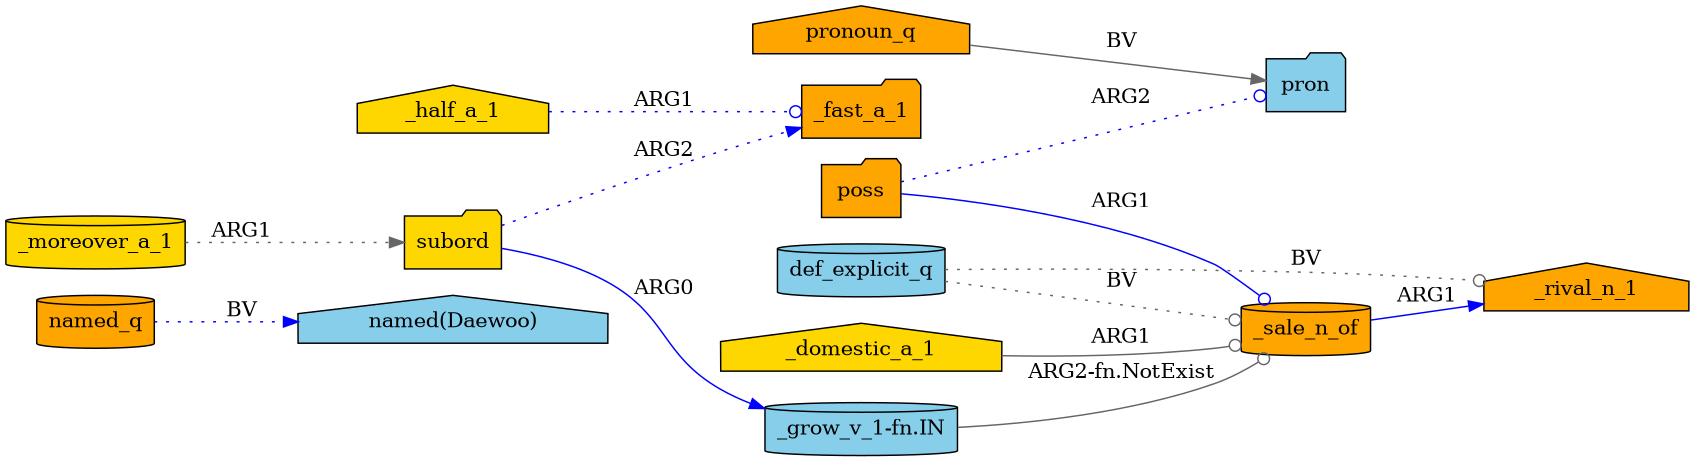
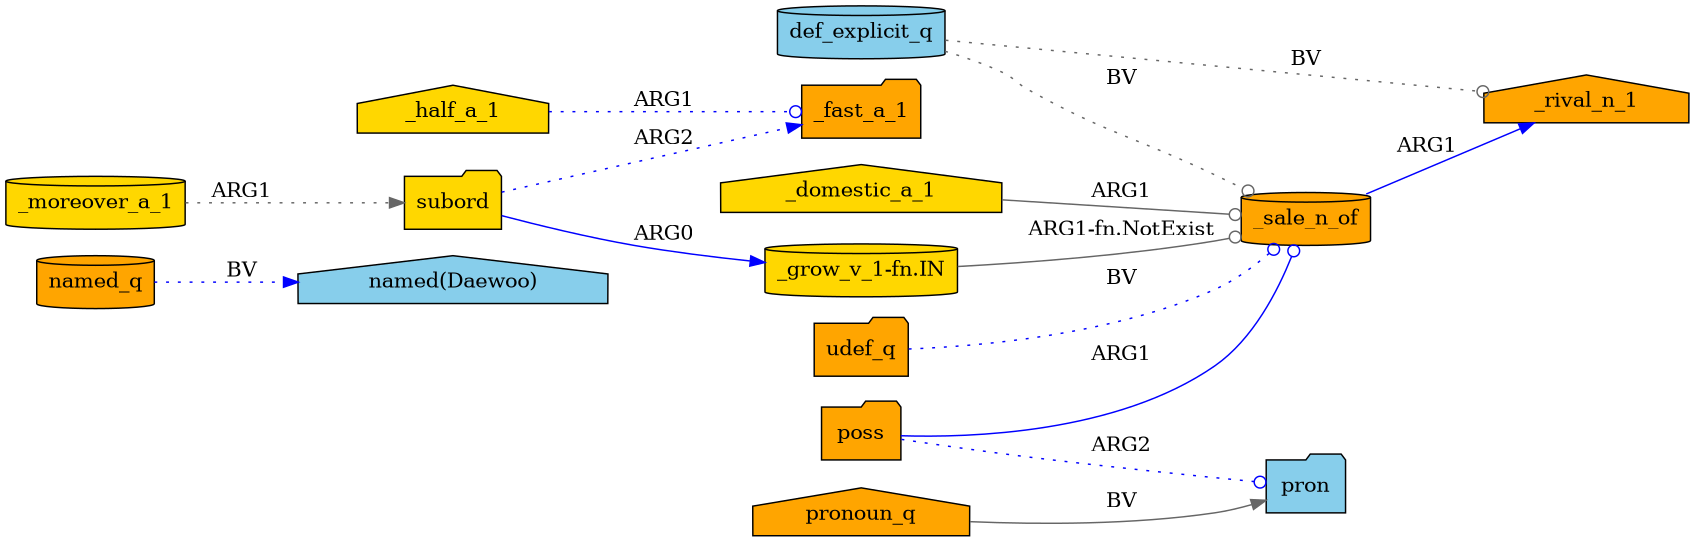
none -> (861, 350)
(1121, 373) -> (1121, 230)
(861, 429) -> (861, 270)
